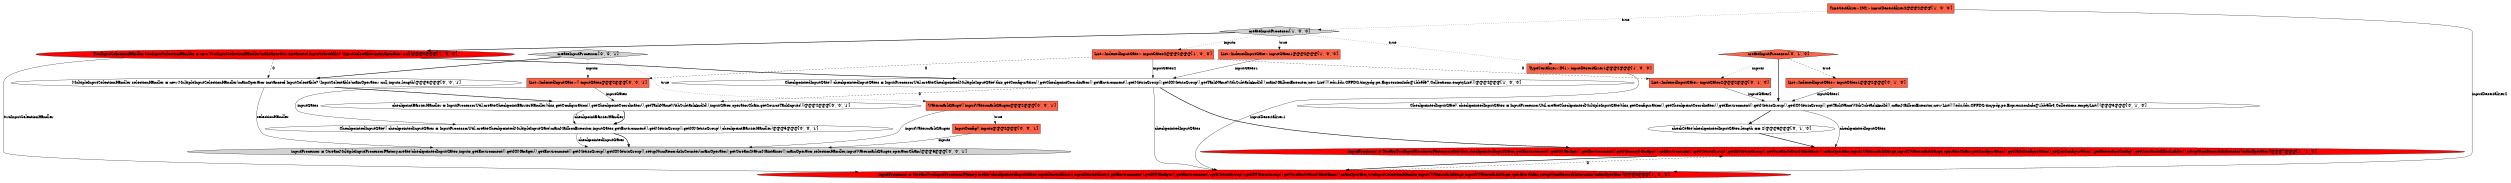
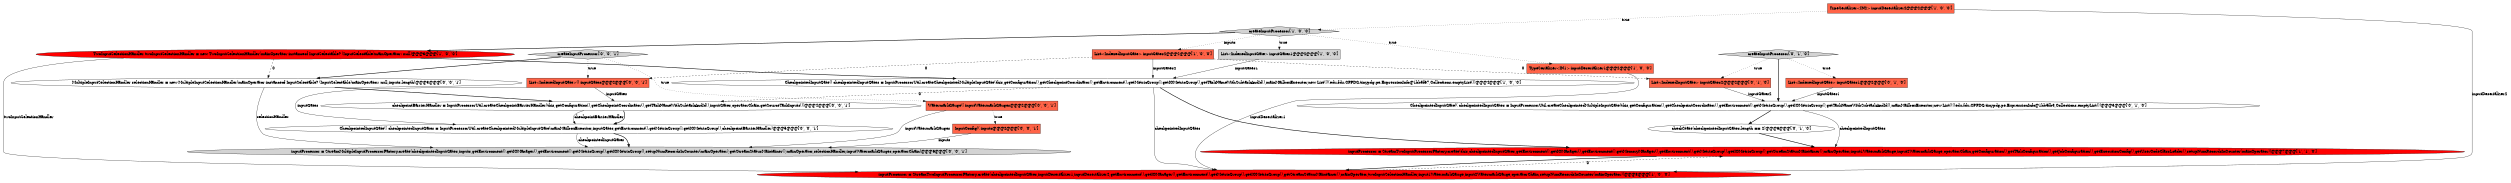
(1279, 54) -> (1279, 54)
(1778, 54) -> (1778, 54)
(1810, 68) -> (1810, 68)
(592, 69) -> (592, 69)
(1758, 69) -> (1758, 69)
